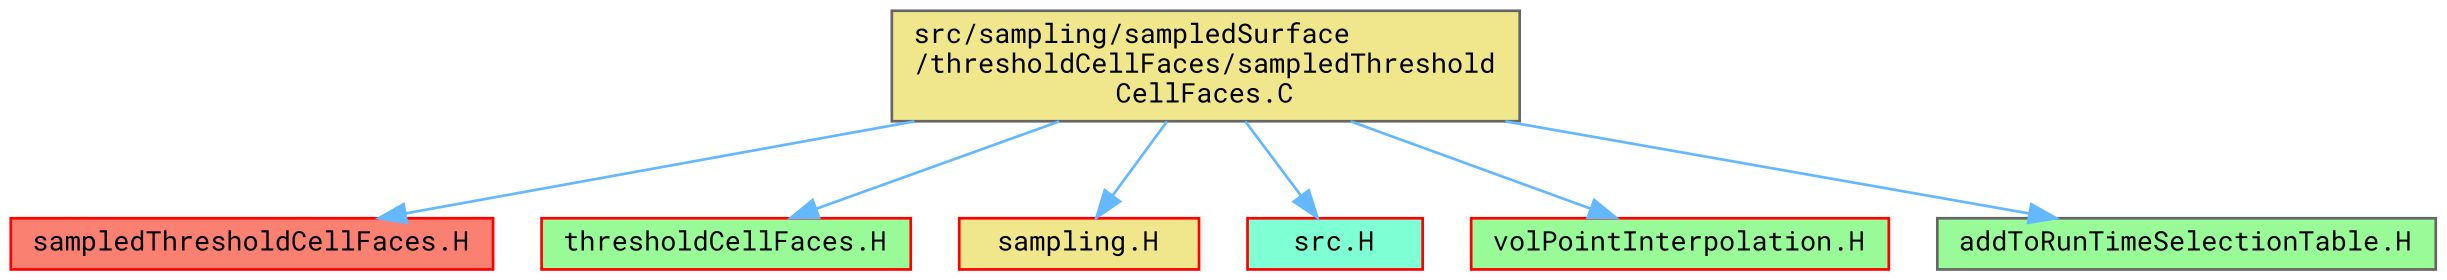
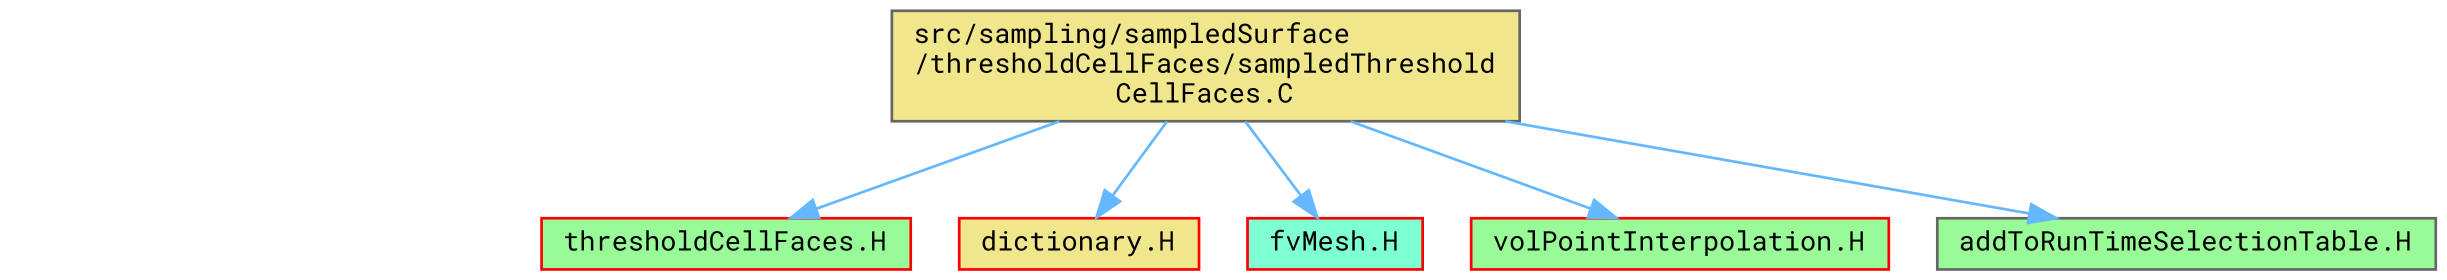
(252, 244) -> none
(1079, 244) -> (1079, 244)
(1335, 244) -> (1335, 244)
